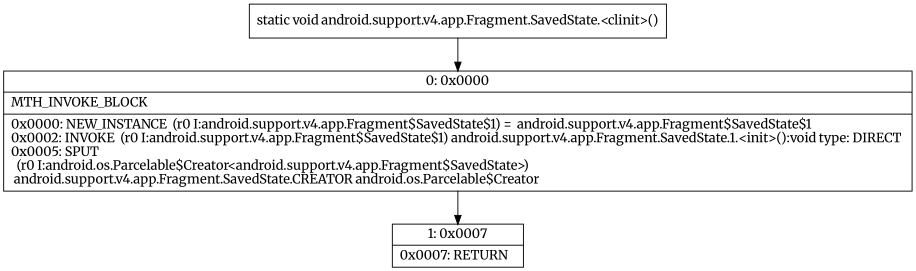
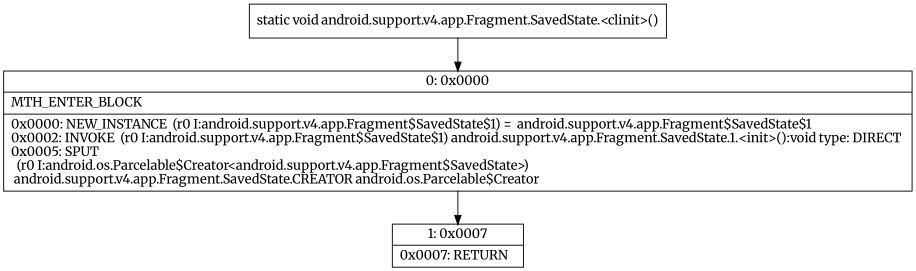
(79, 103) -> (77, 103)
